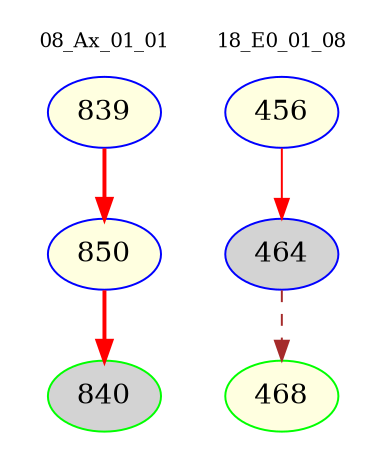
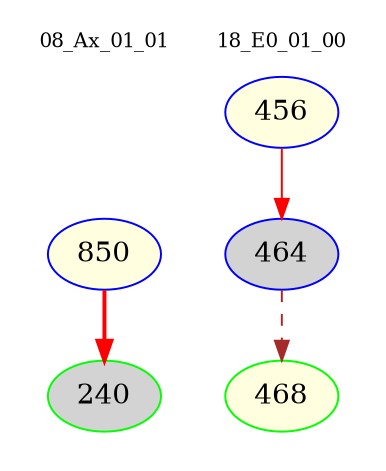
(282, 42) -> (282, 42)
(104, 112) -> none
(104, 396) -> (104, 396)
